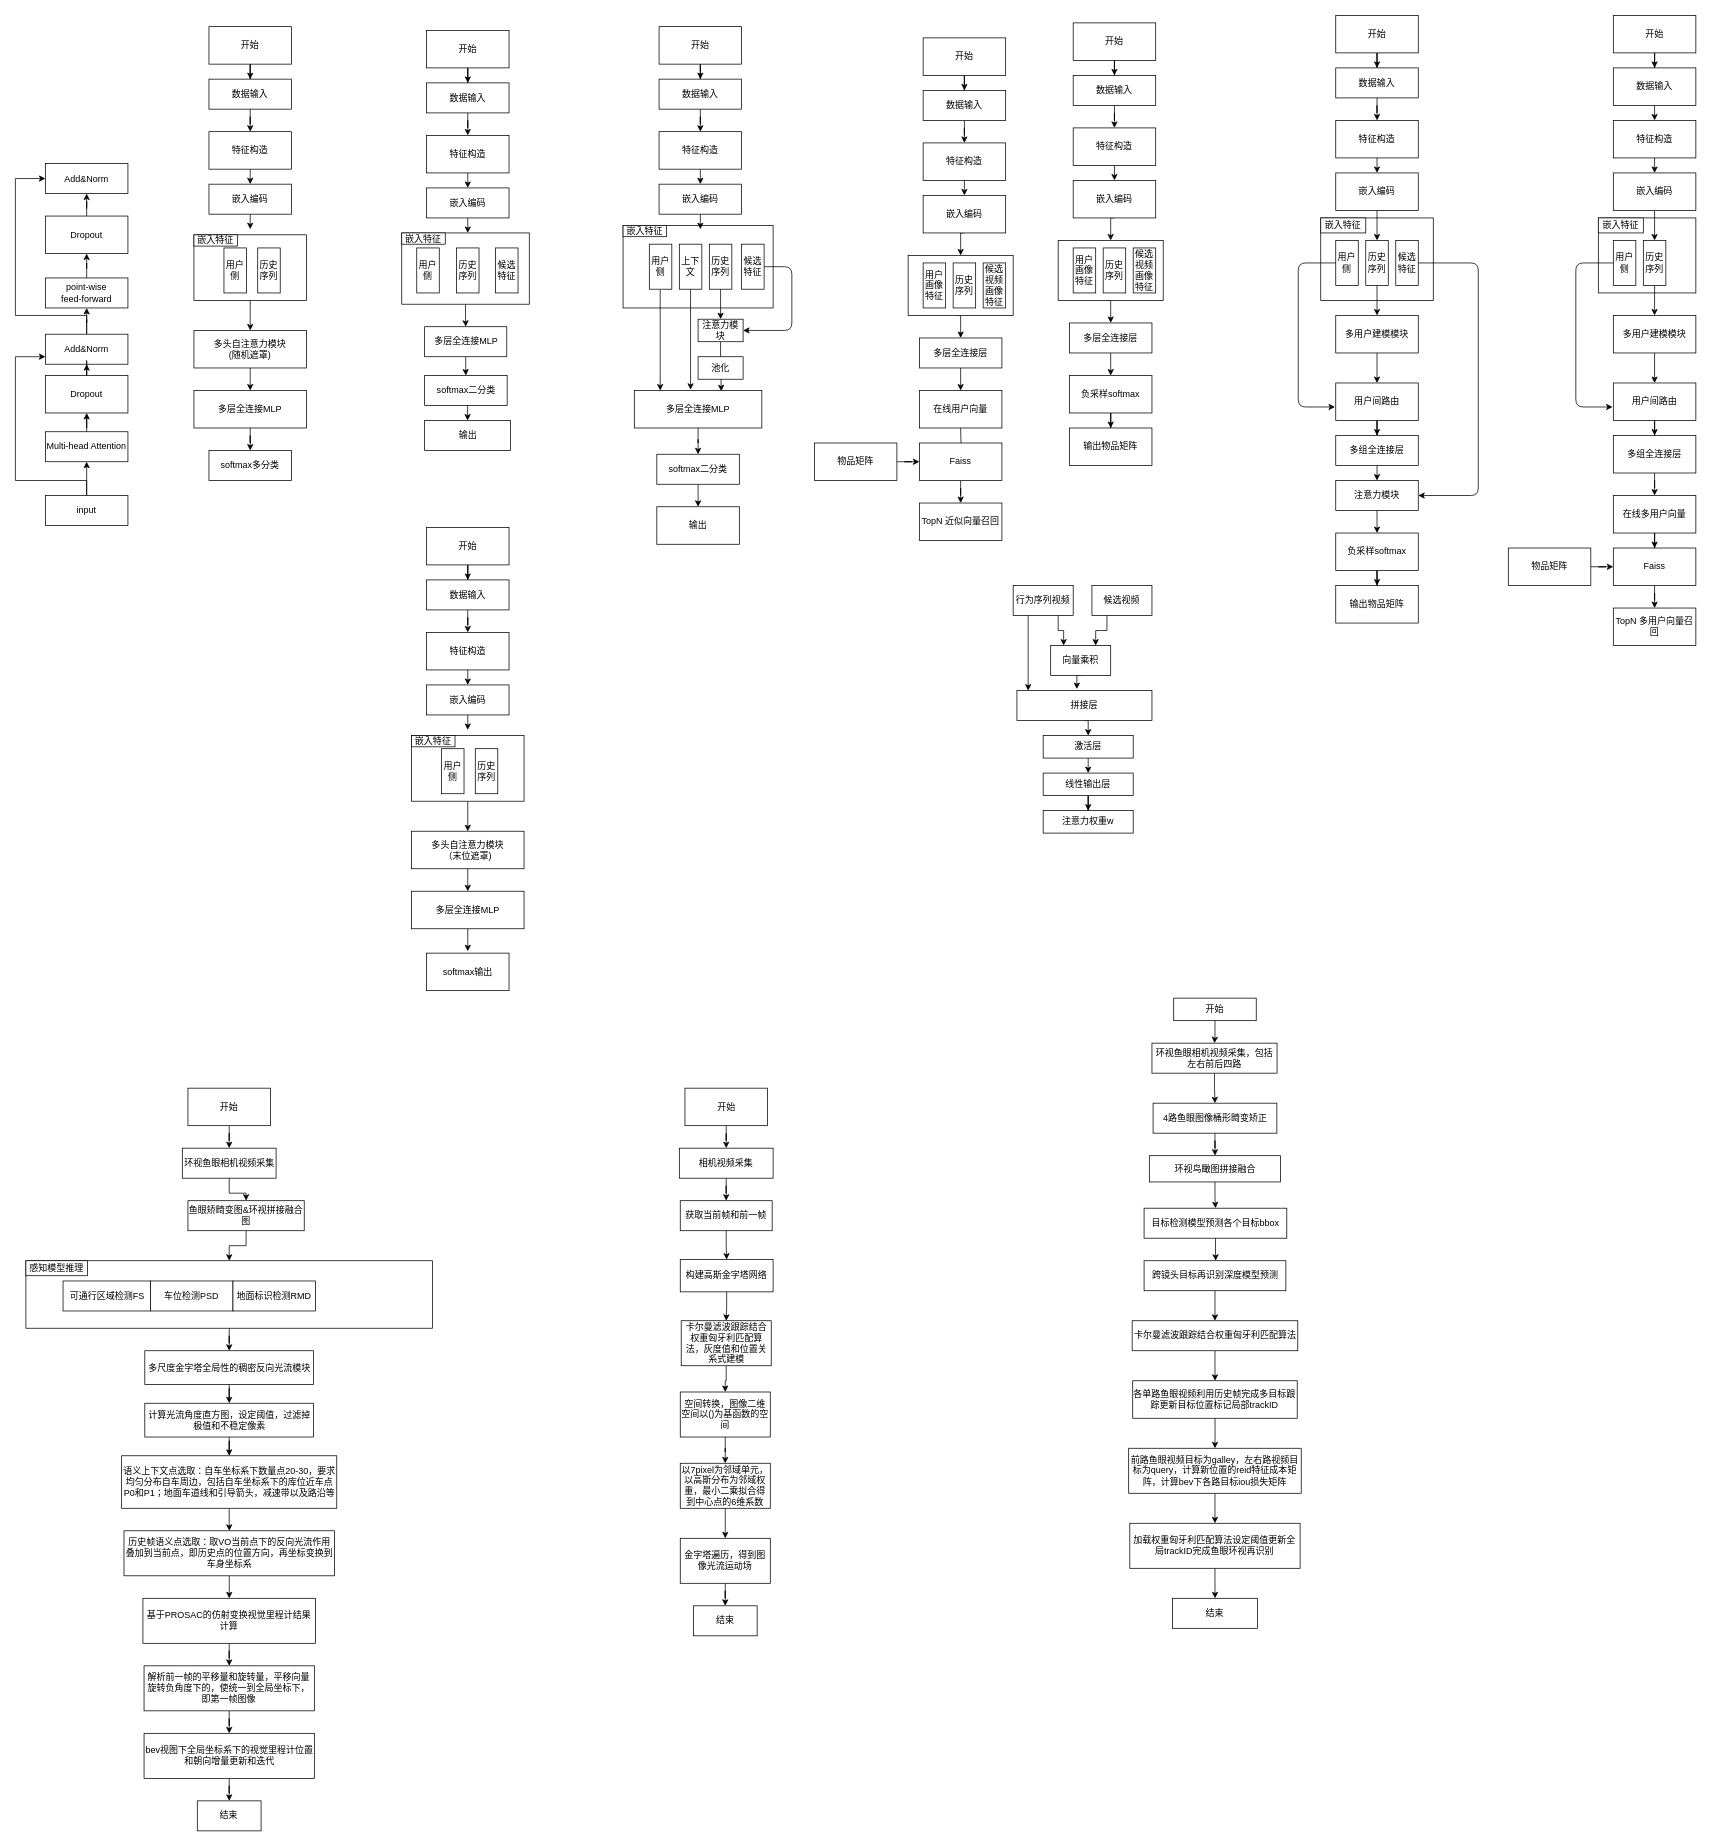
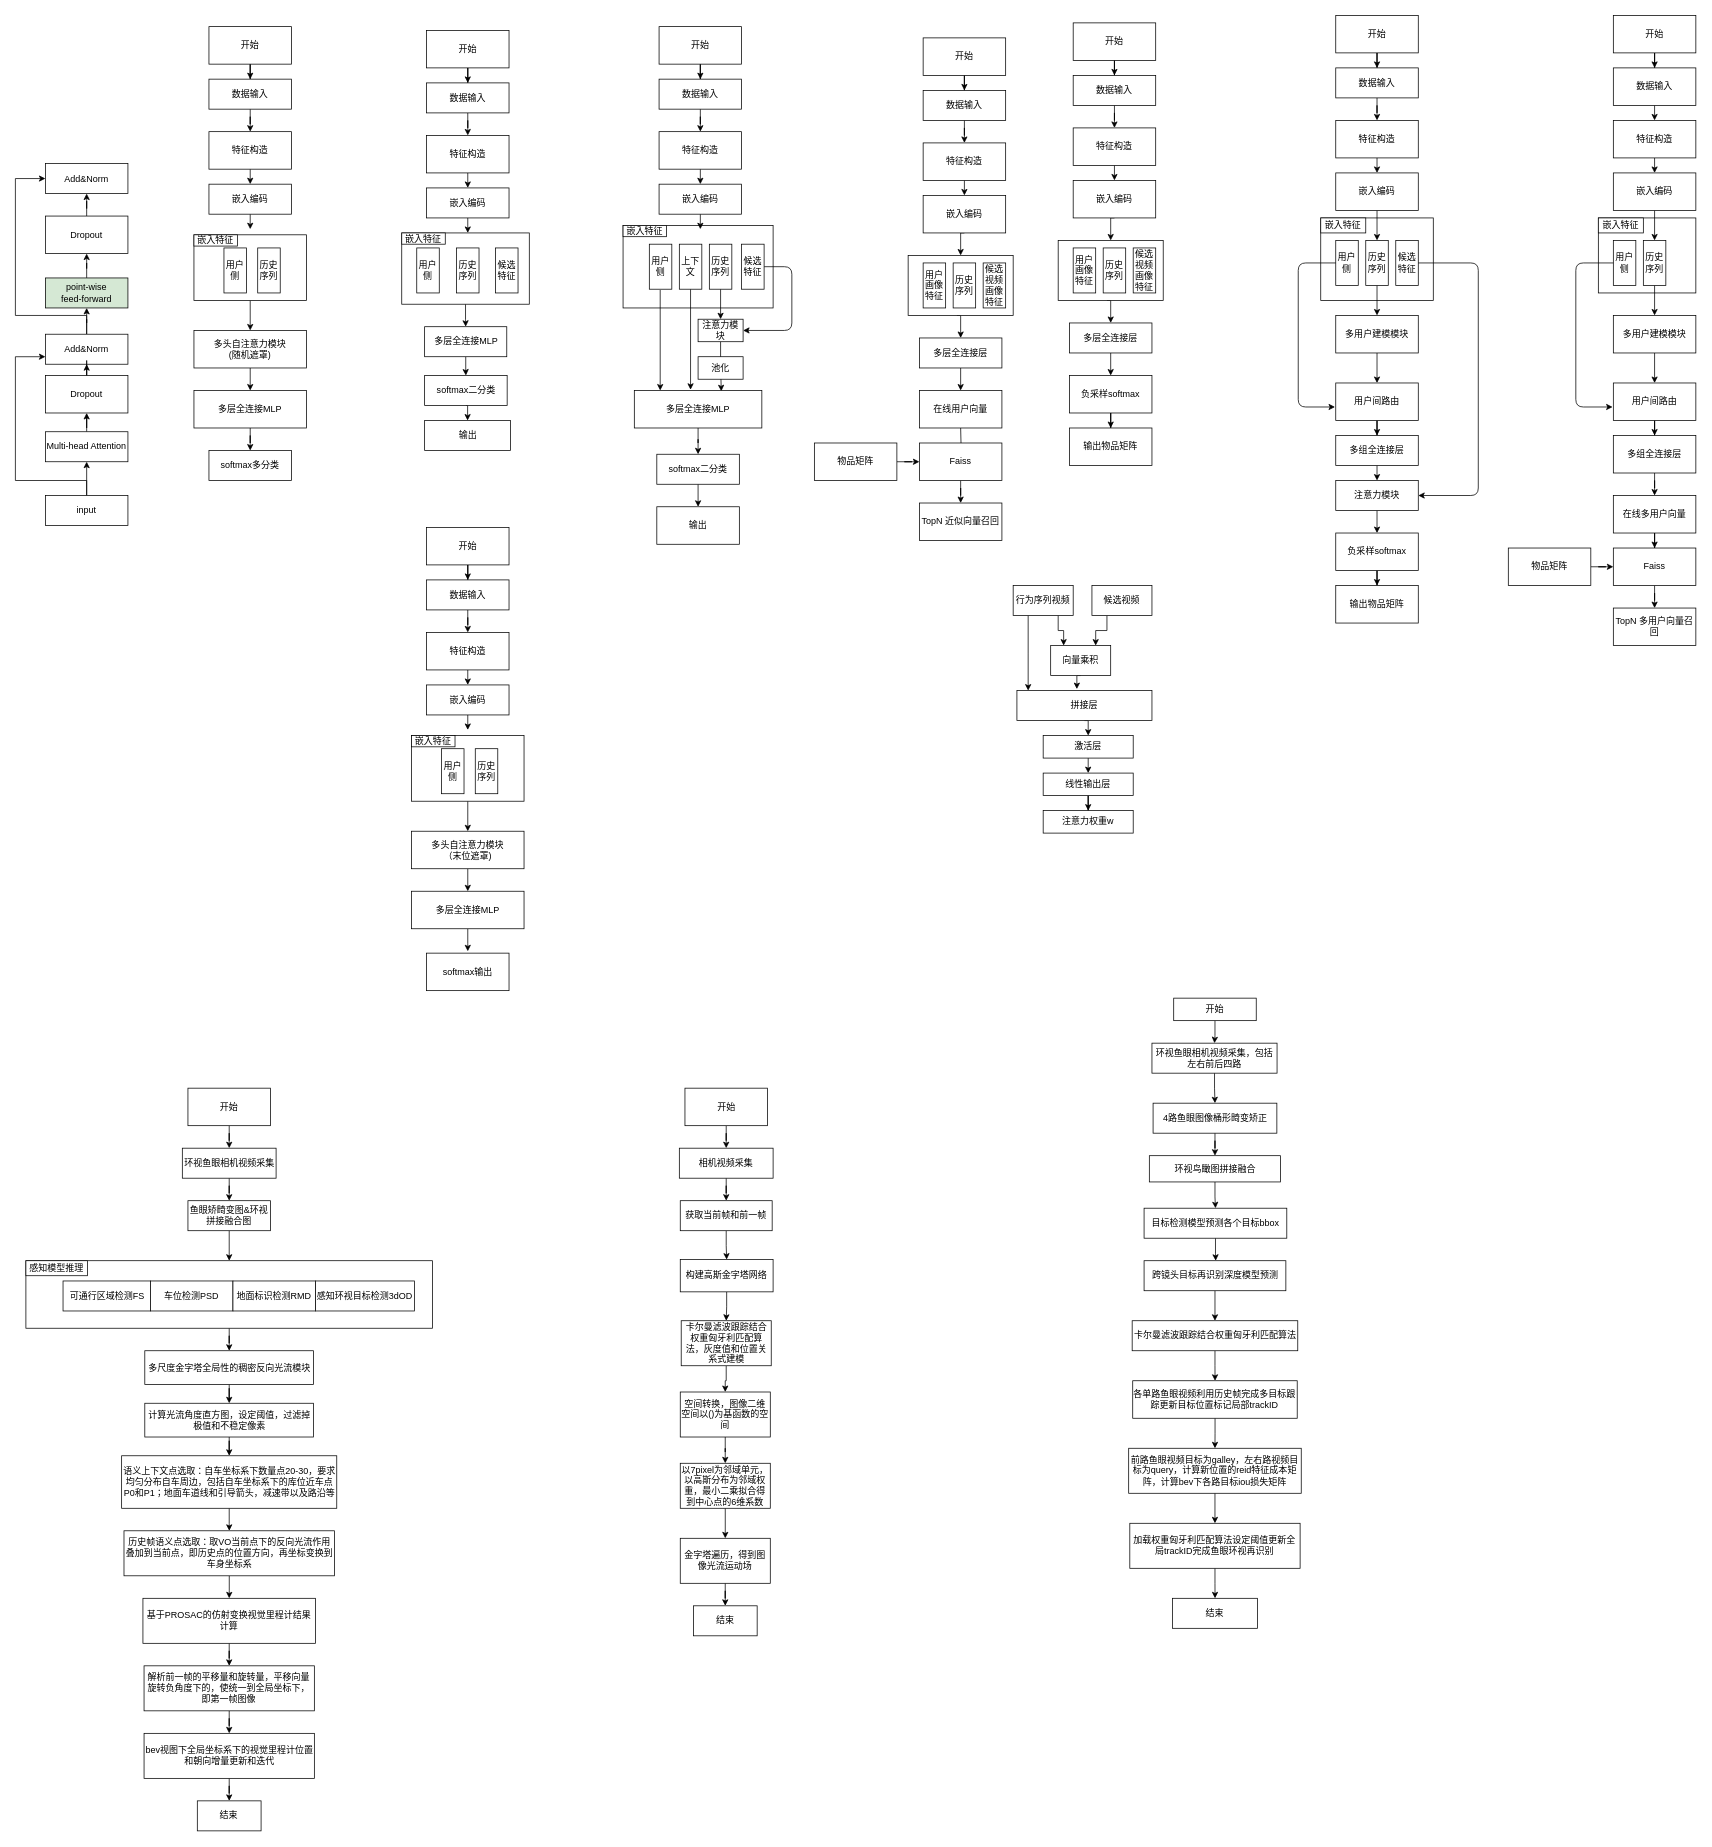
(87, 293) -> (87, 293)
(246, 1215) -> (229, 1215)
none -> (365, 1296)
